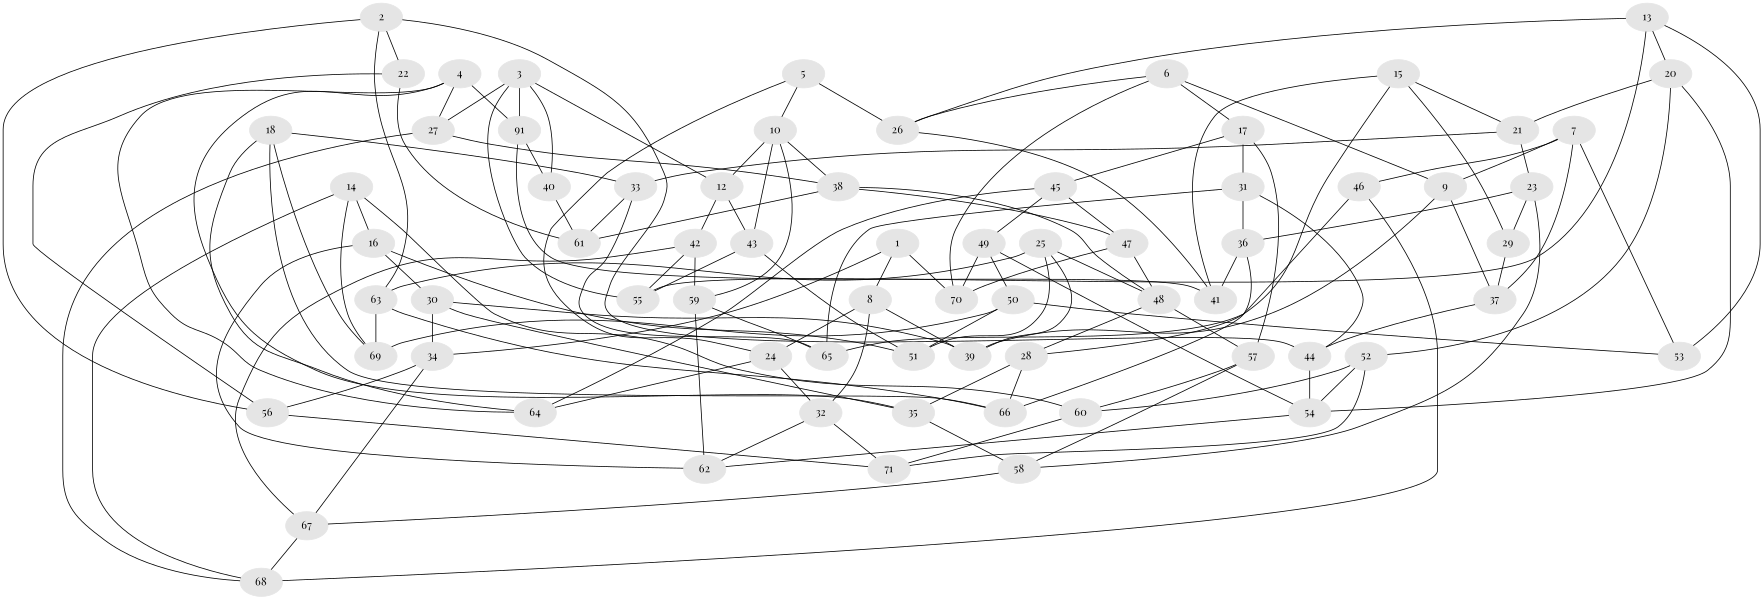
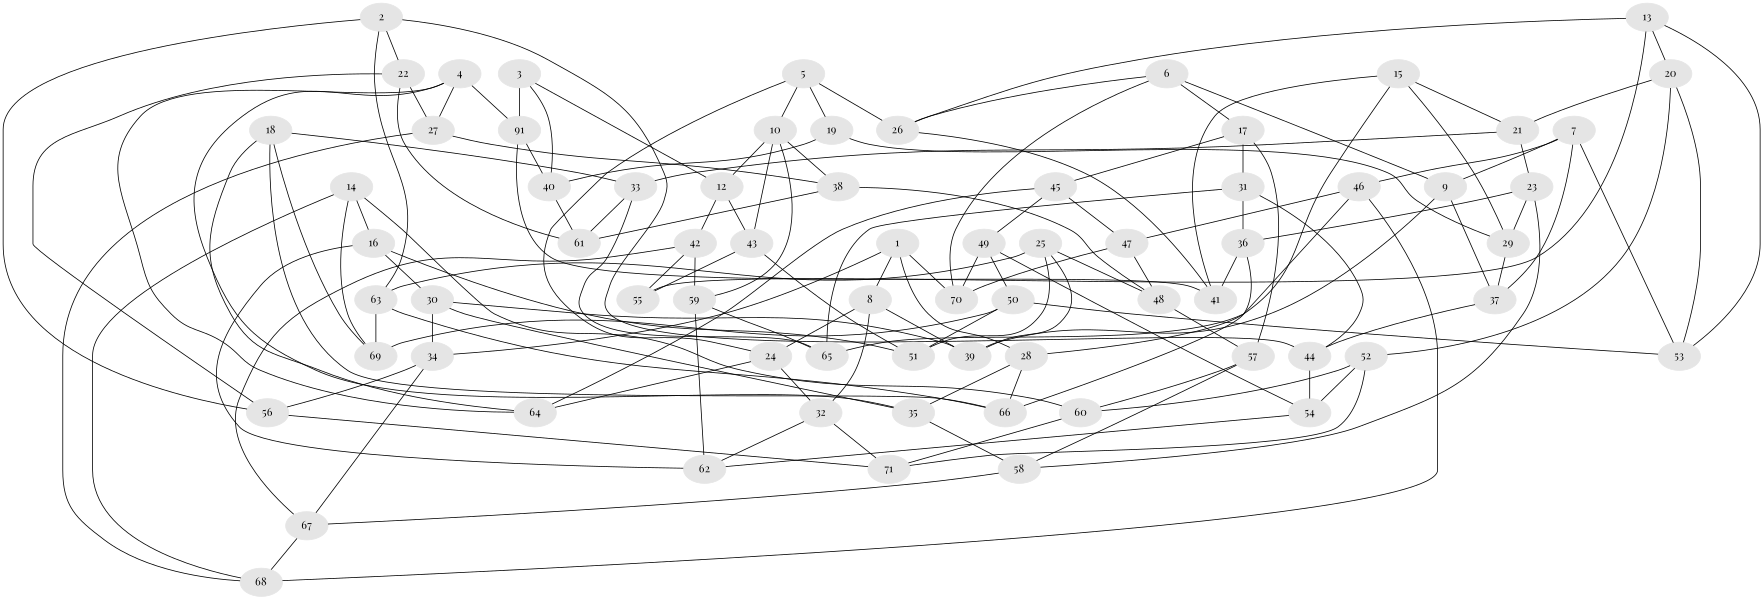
(476, 102) -> (418, 102)
none -> (832, 130)
(929, 197) -> (1248, 214)
(509, 228) -> none
(1100, 325) -> (932, 317)
(1672, 382) -> (1700, 214)
